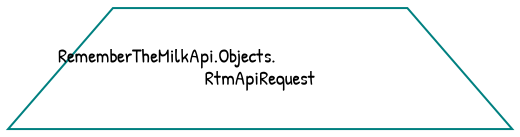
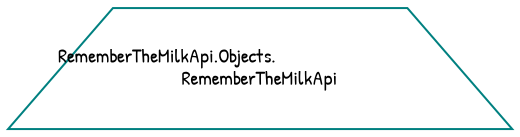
(260, 69) -> (260, 69)
